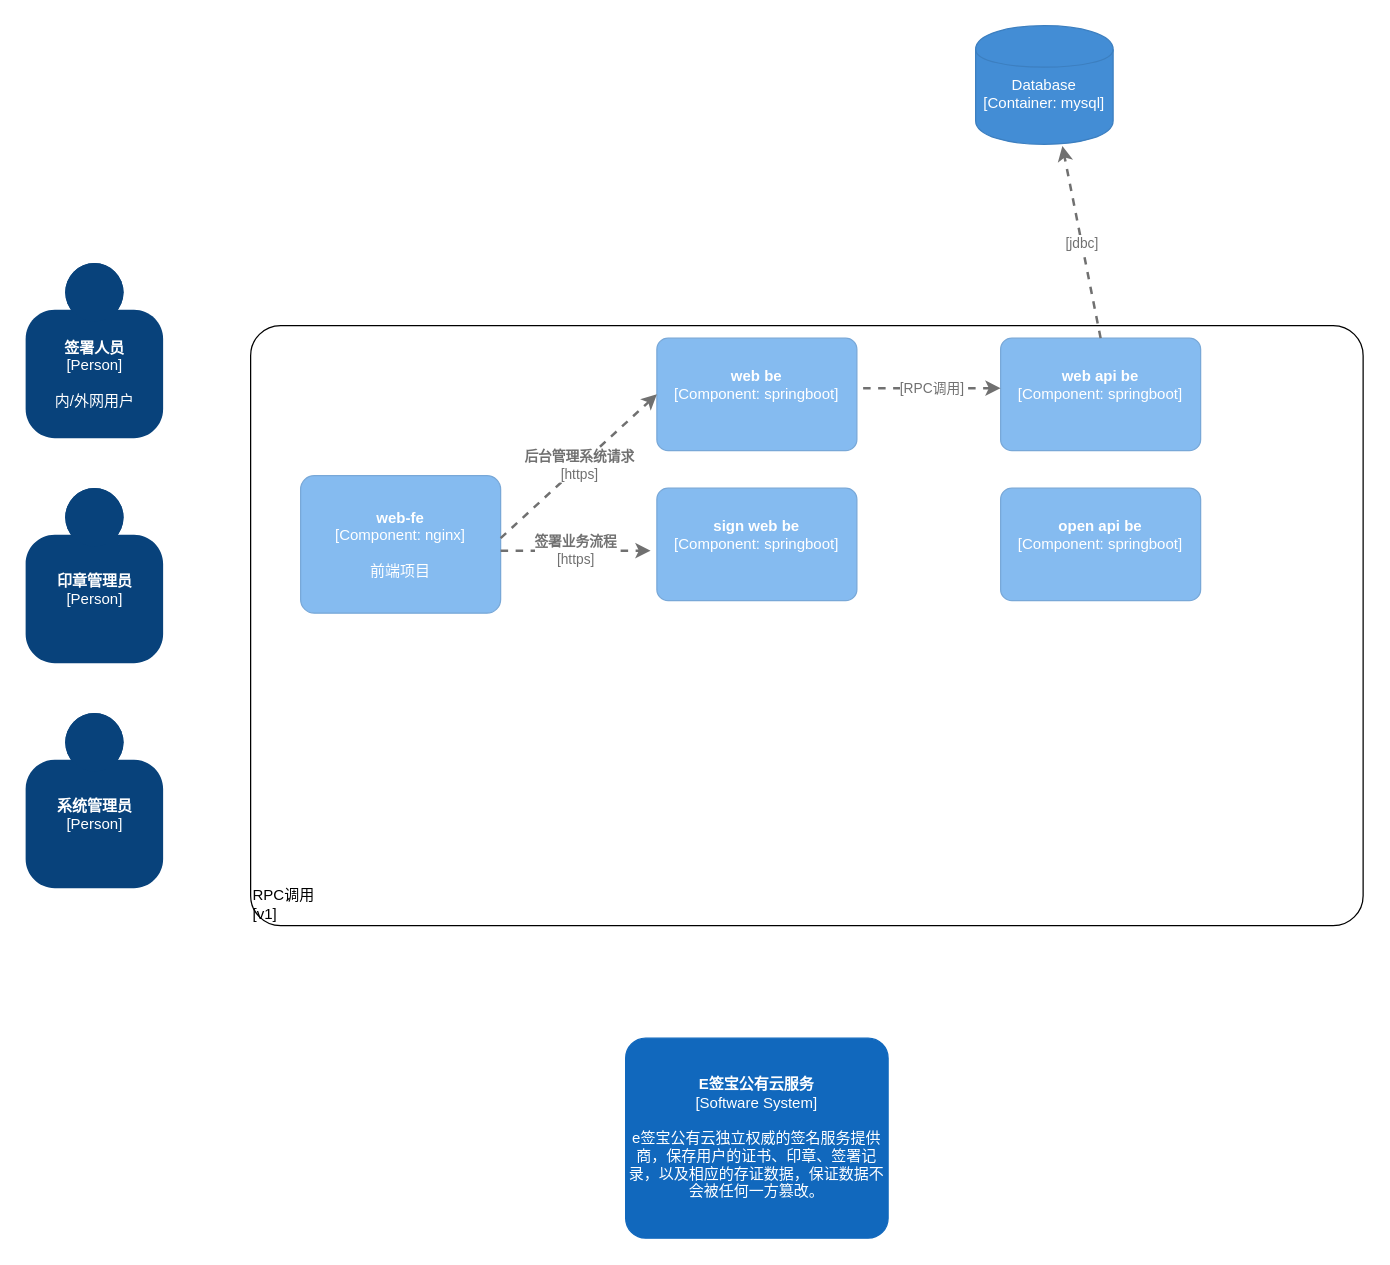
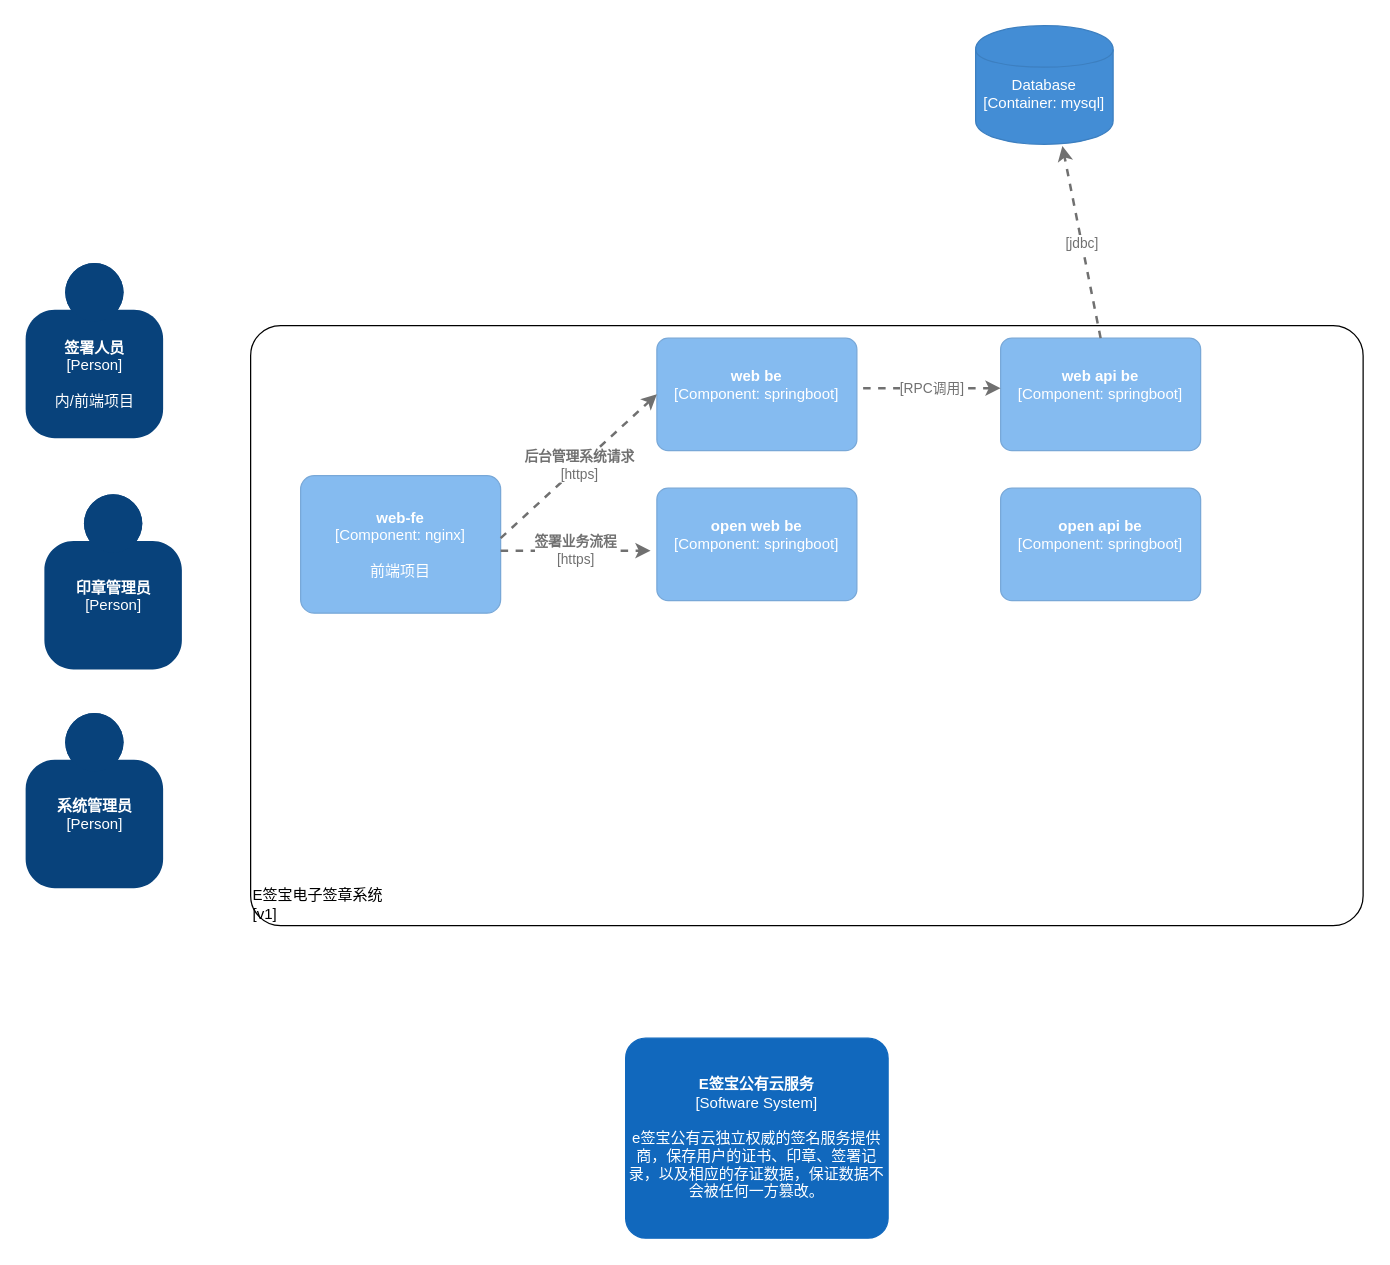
(95, 374) -> (95, 374)
(757, 544) -> (757, 544)
(94, 576) -> (113, 582)
(281, 904) -> (317, 904)
